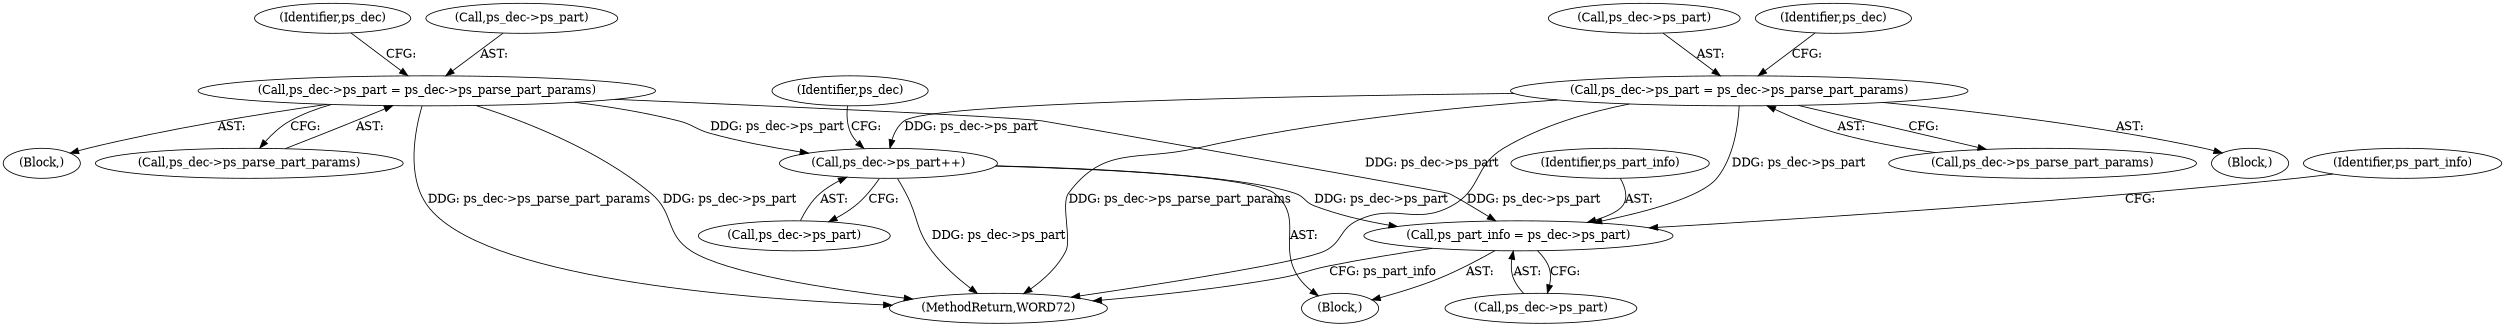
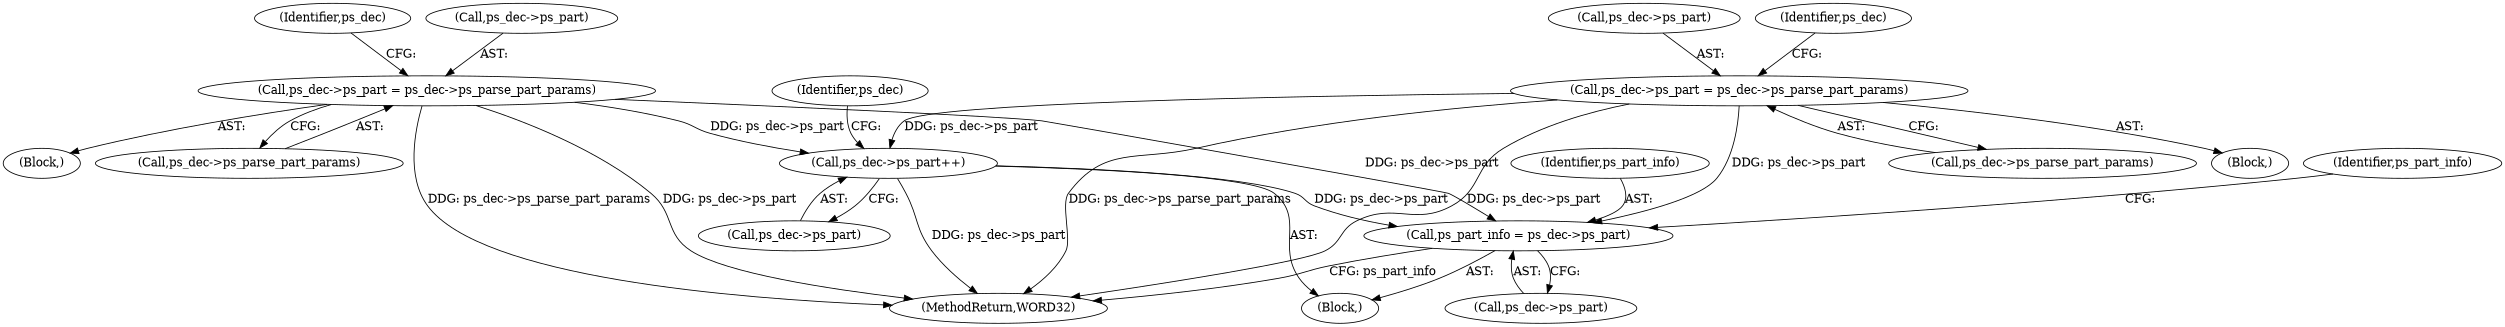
(998, 308) -> (998, 308)
